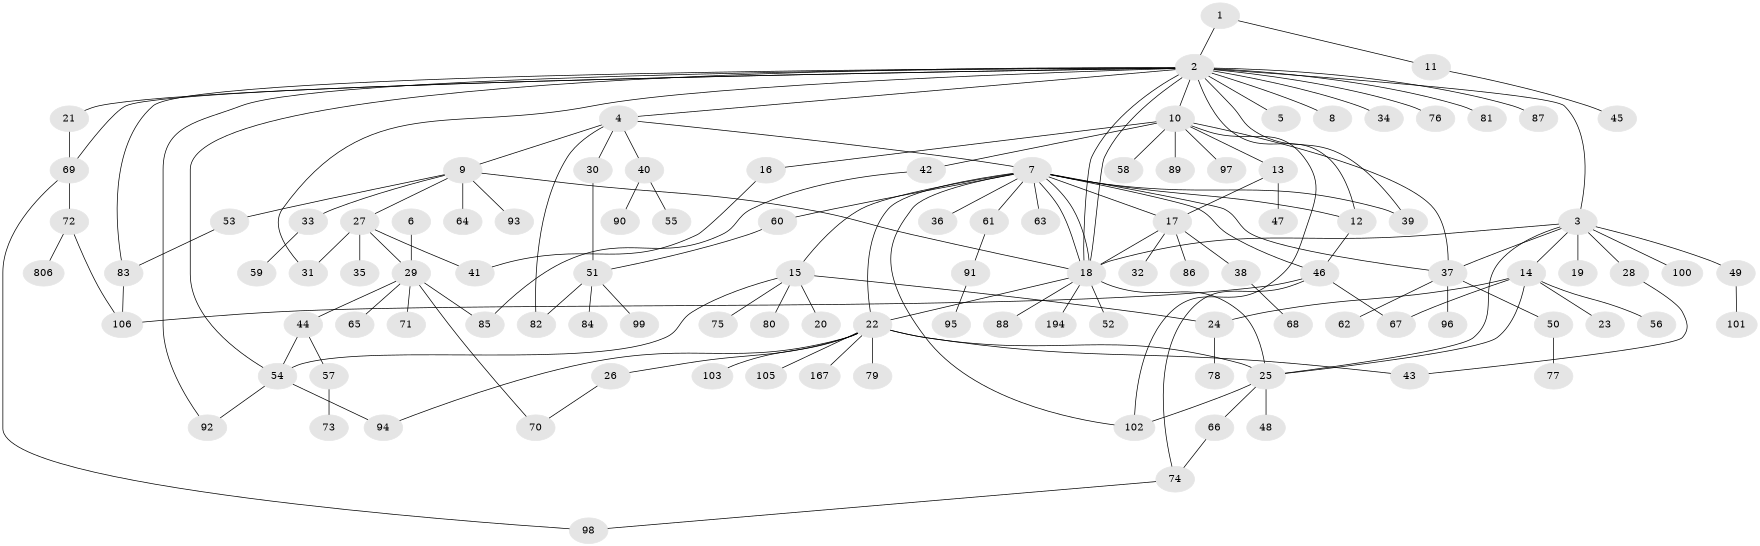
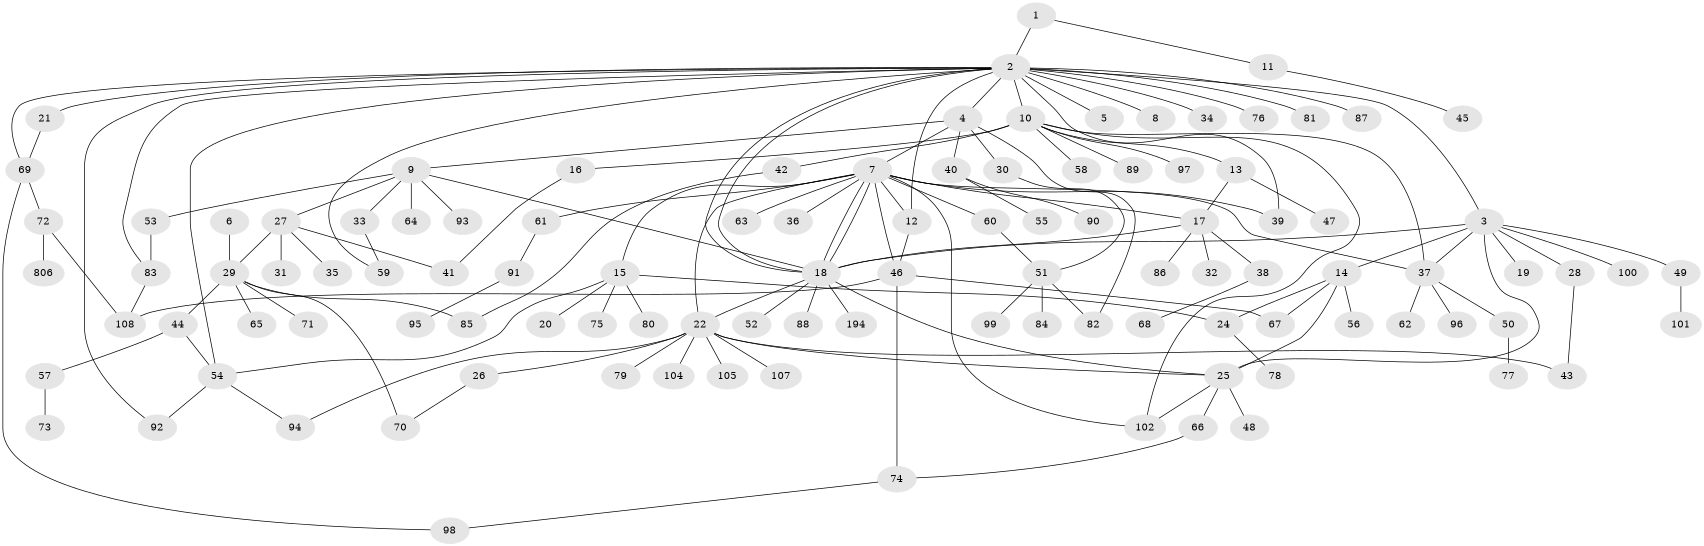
(684, 94) -> (610, 105)
(122, 325) -> (125, 325)
(1605, 325) -> none
(712, 376) -> (674, 376)
(820, 376) -> (781, 376)
